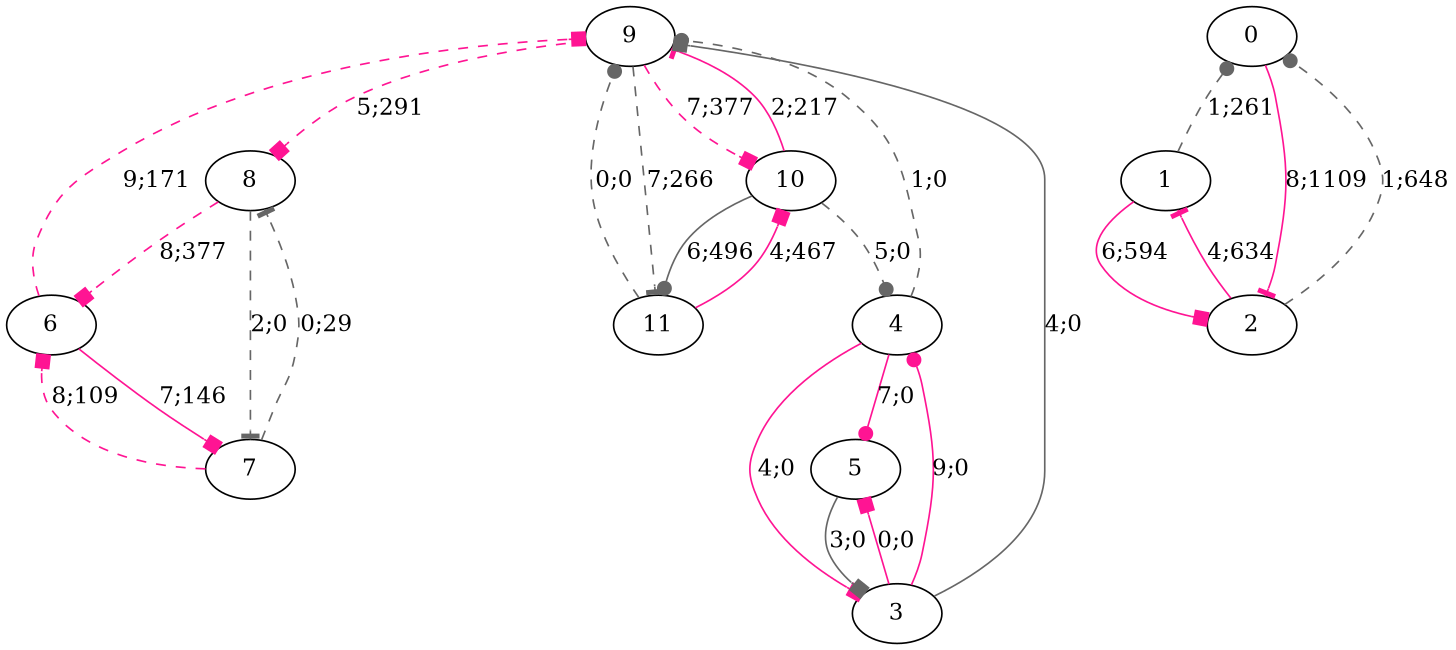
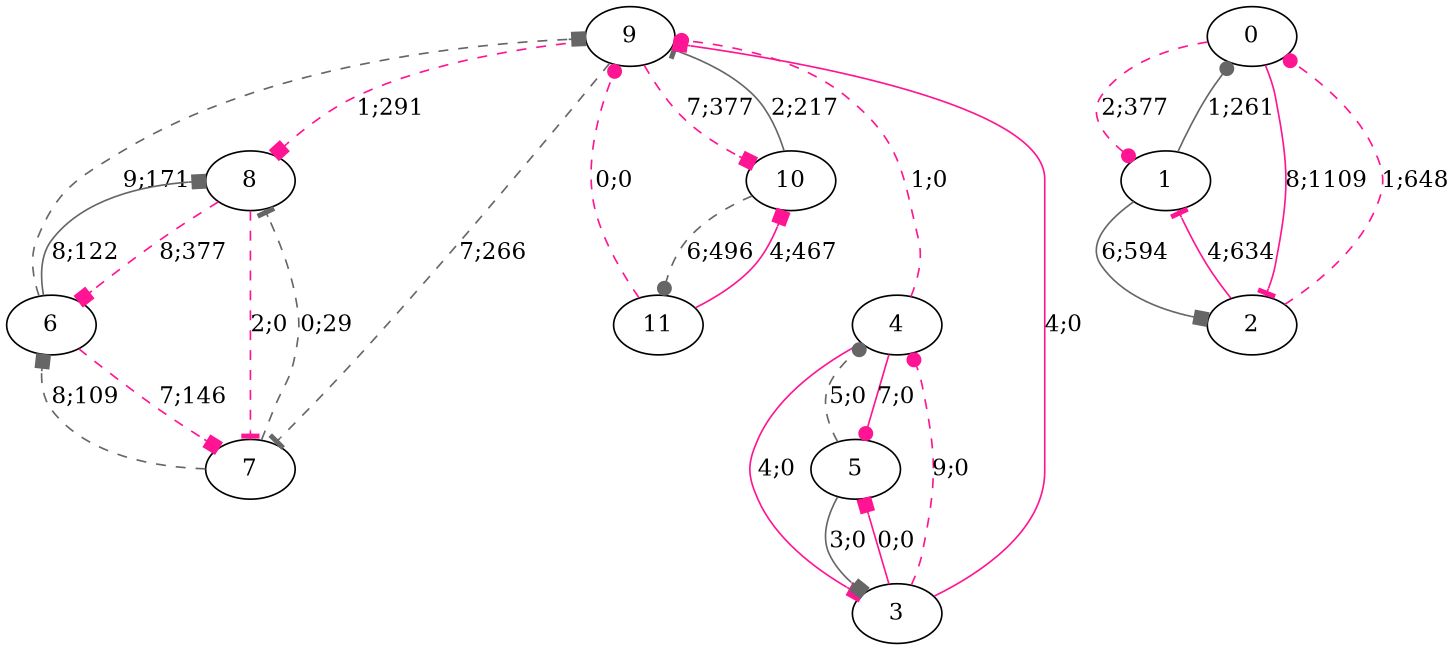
none -> (1121, 76)
(745, 88) -> (745, 88)
(250, 94) -> (250, 94)
(391, 109) -> (391, 109)
(1198, 112) -> (1198, 112)
(866, 115) -> (866, 115)
(644, 176) -> (449, 254)
(1382, 188) -> (1382, 188)
(592, 192) -> (592, 192)
none -> (88, 209)
(1045, 216) -> (1045, 216)
(698, 228) -> (698, 228)
(859, 238) -> (826, 394)
(1109, 276) -> (1109, 276)
(250, 321) -> (250, 321)
(140, 396) -> (140, 396)
(103, 448) -> (103, 448)
(933, 476) -> (933, 476)
